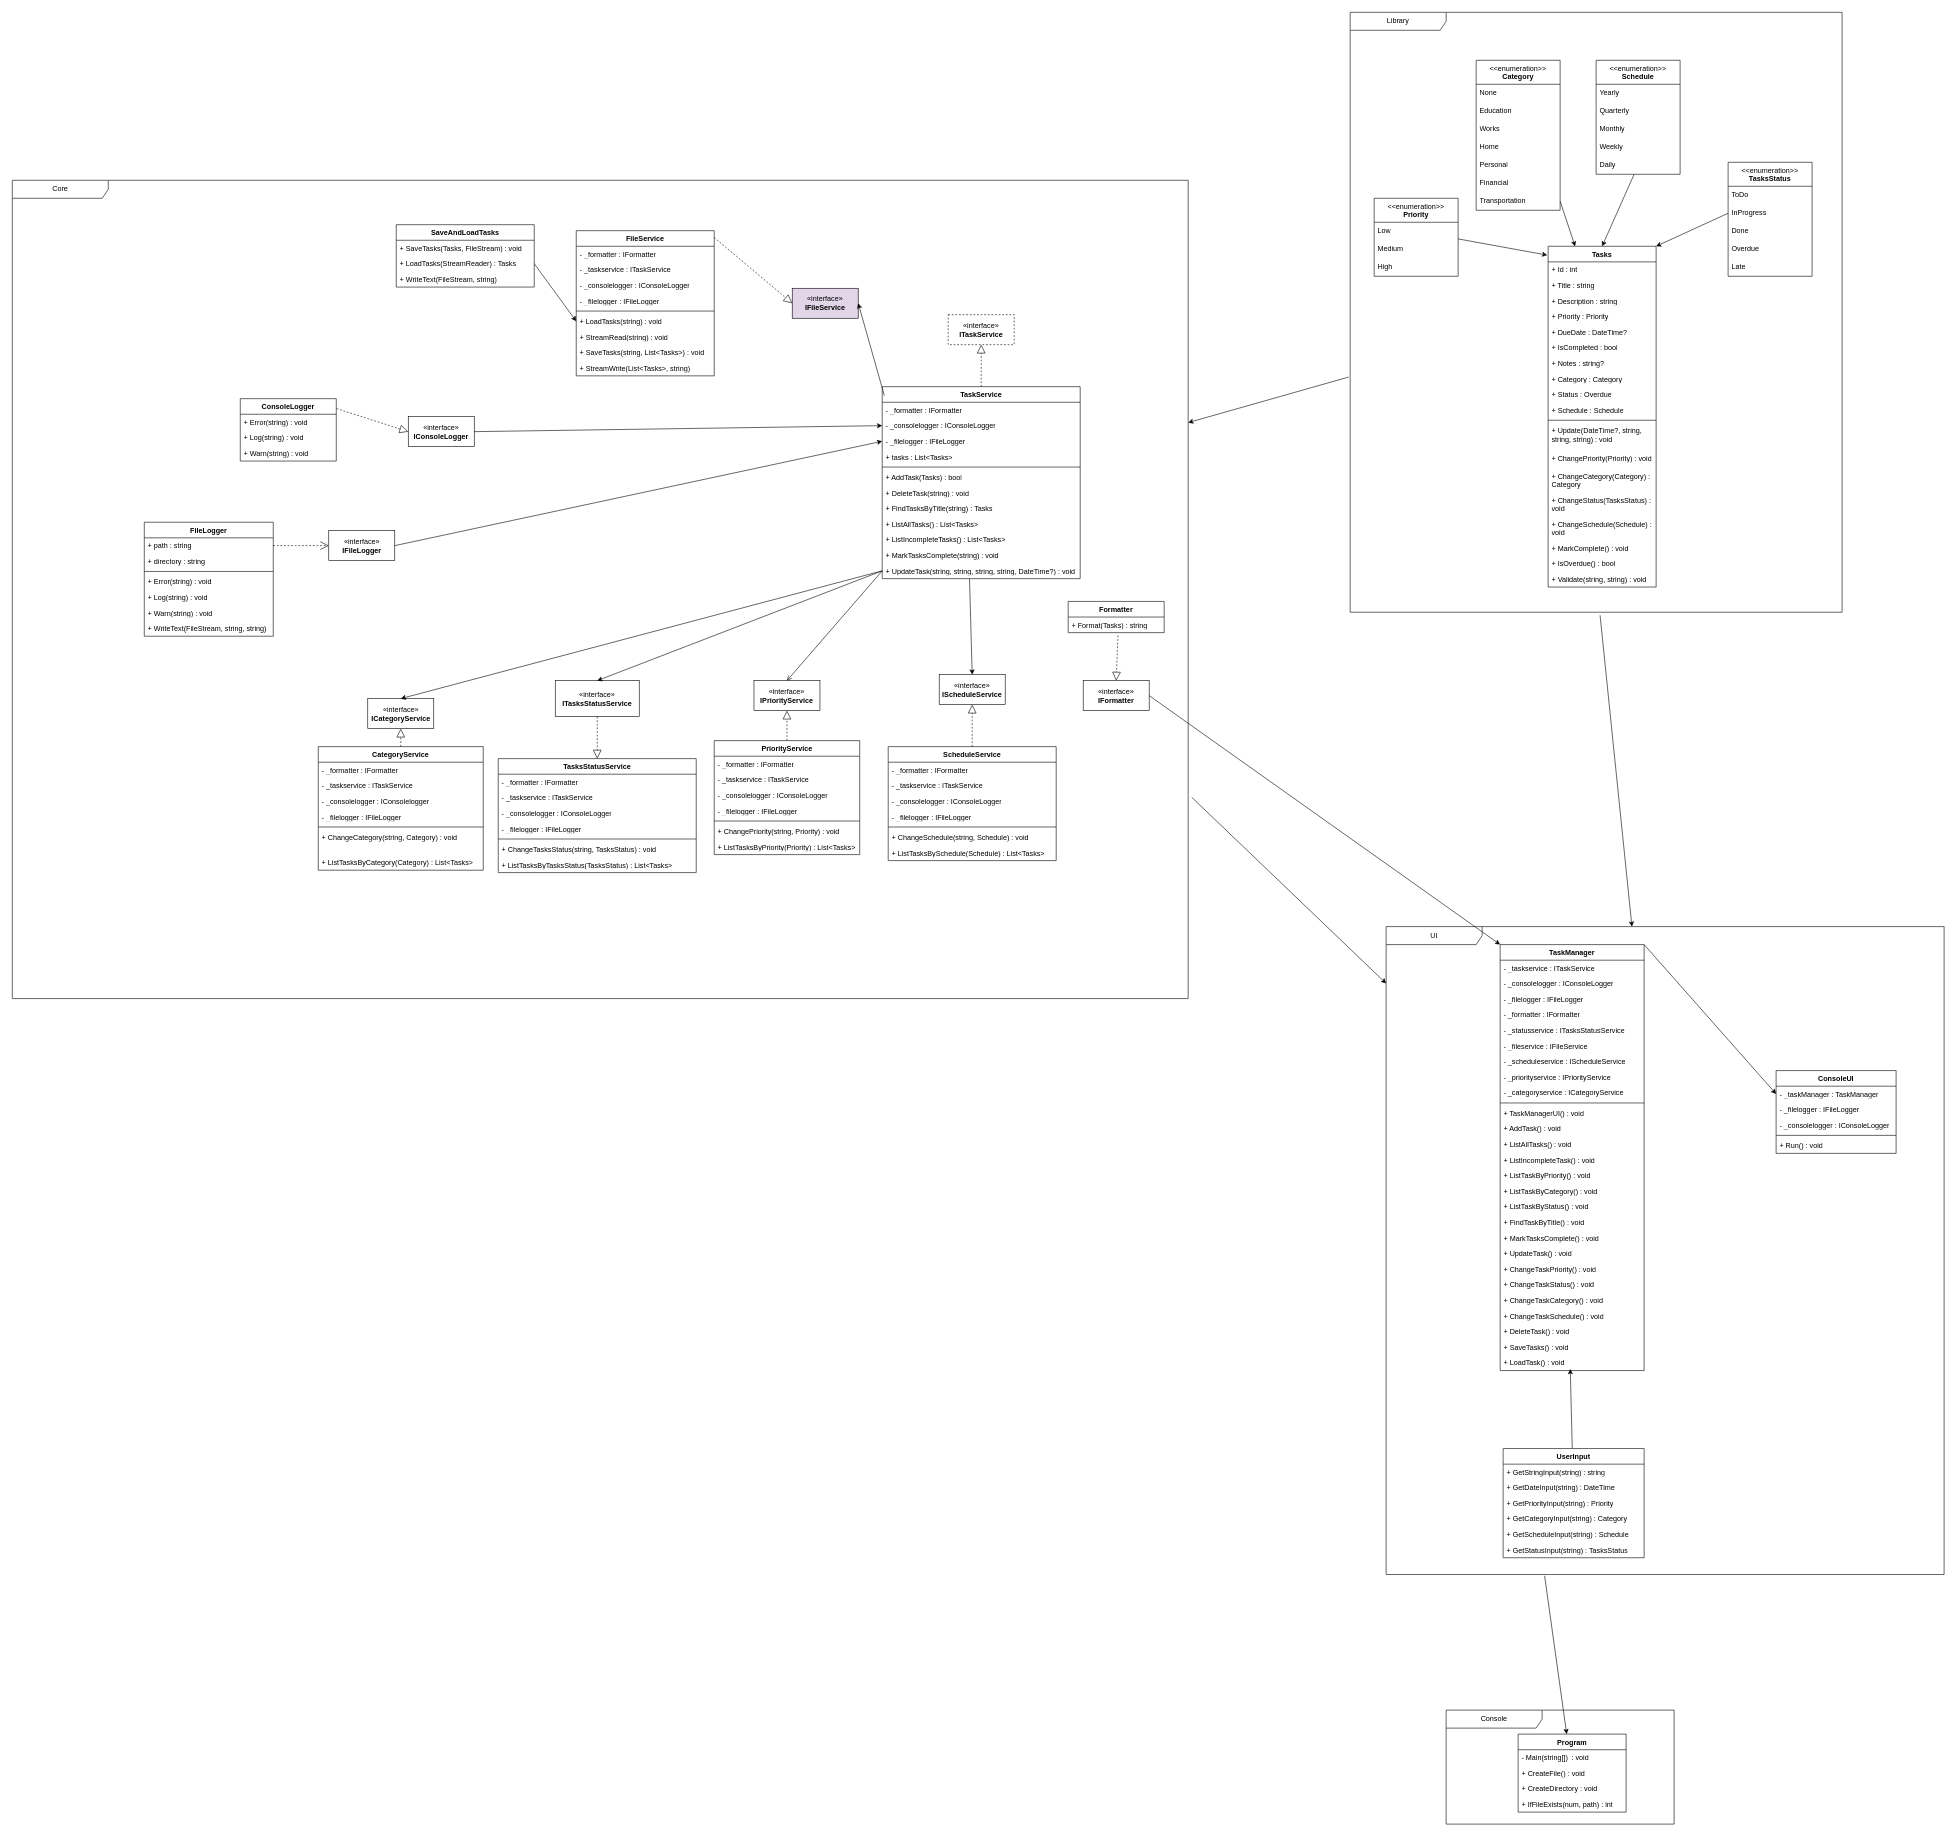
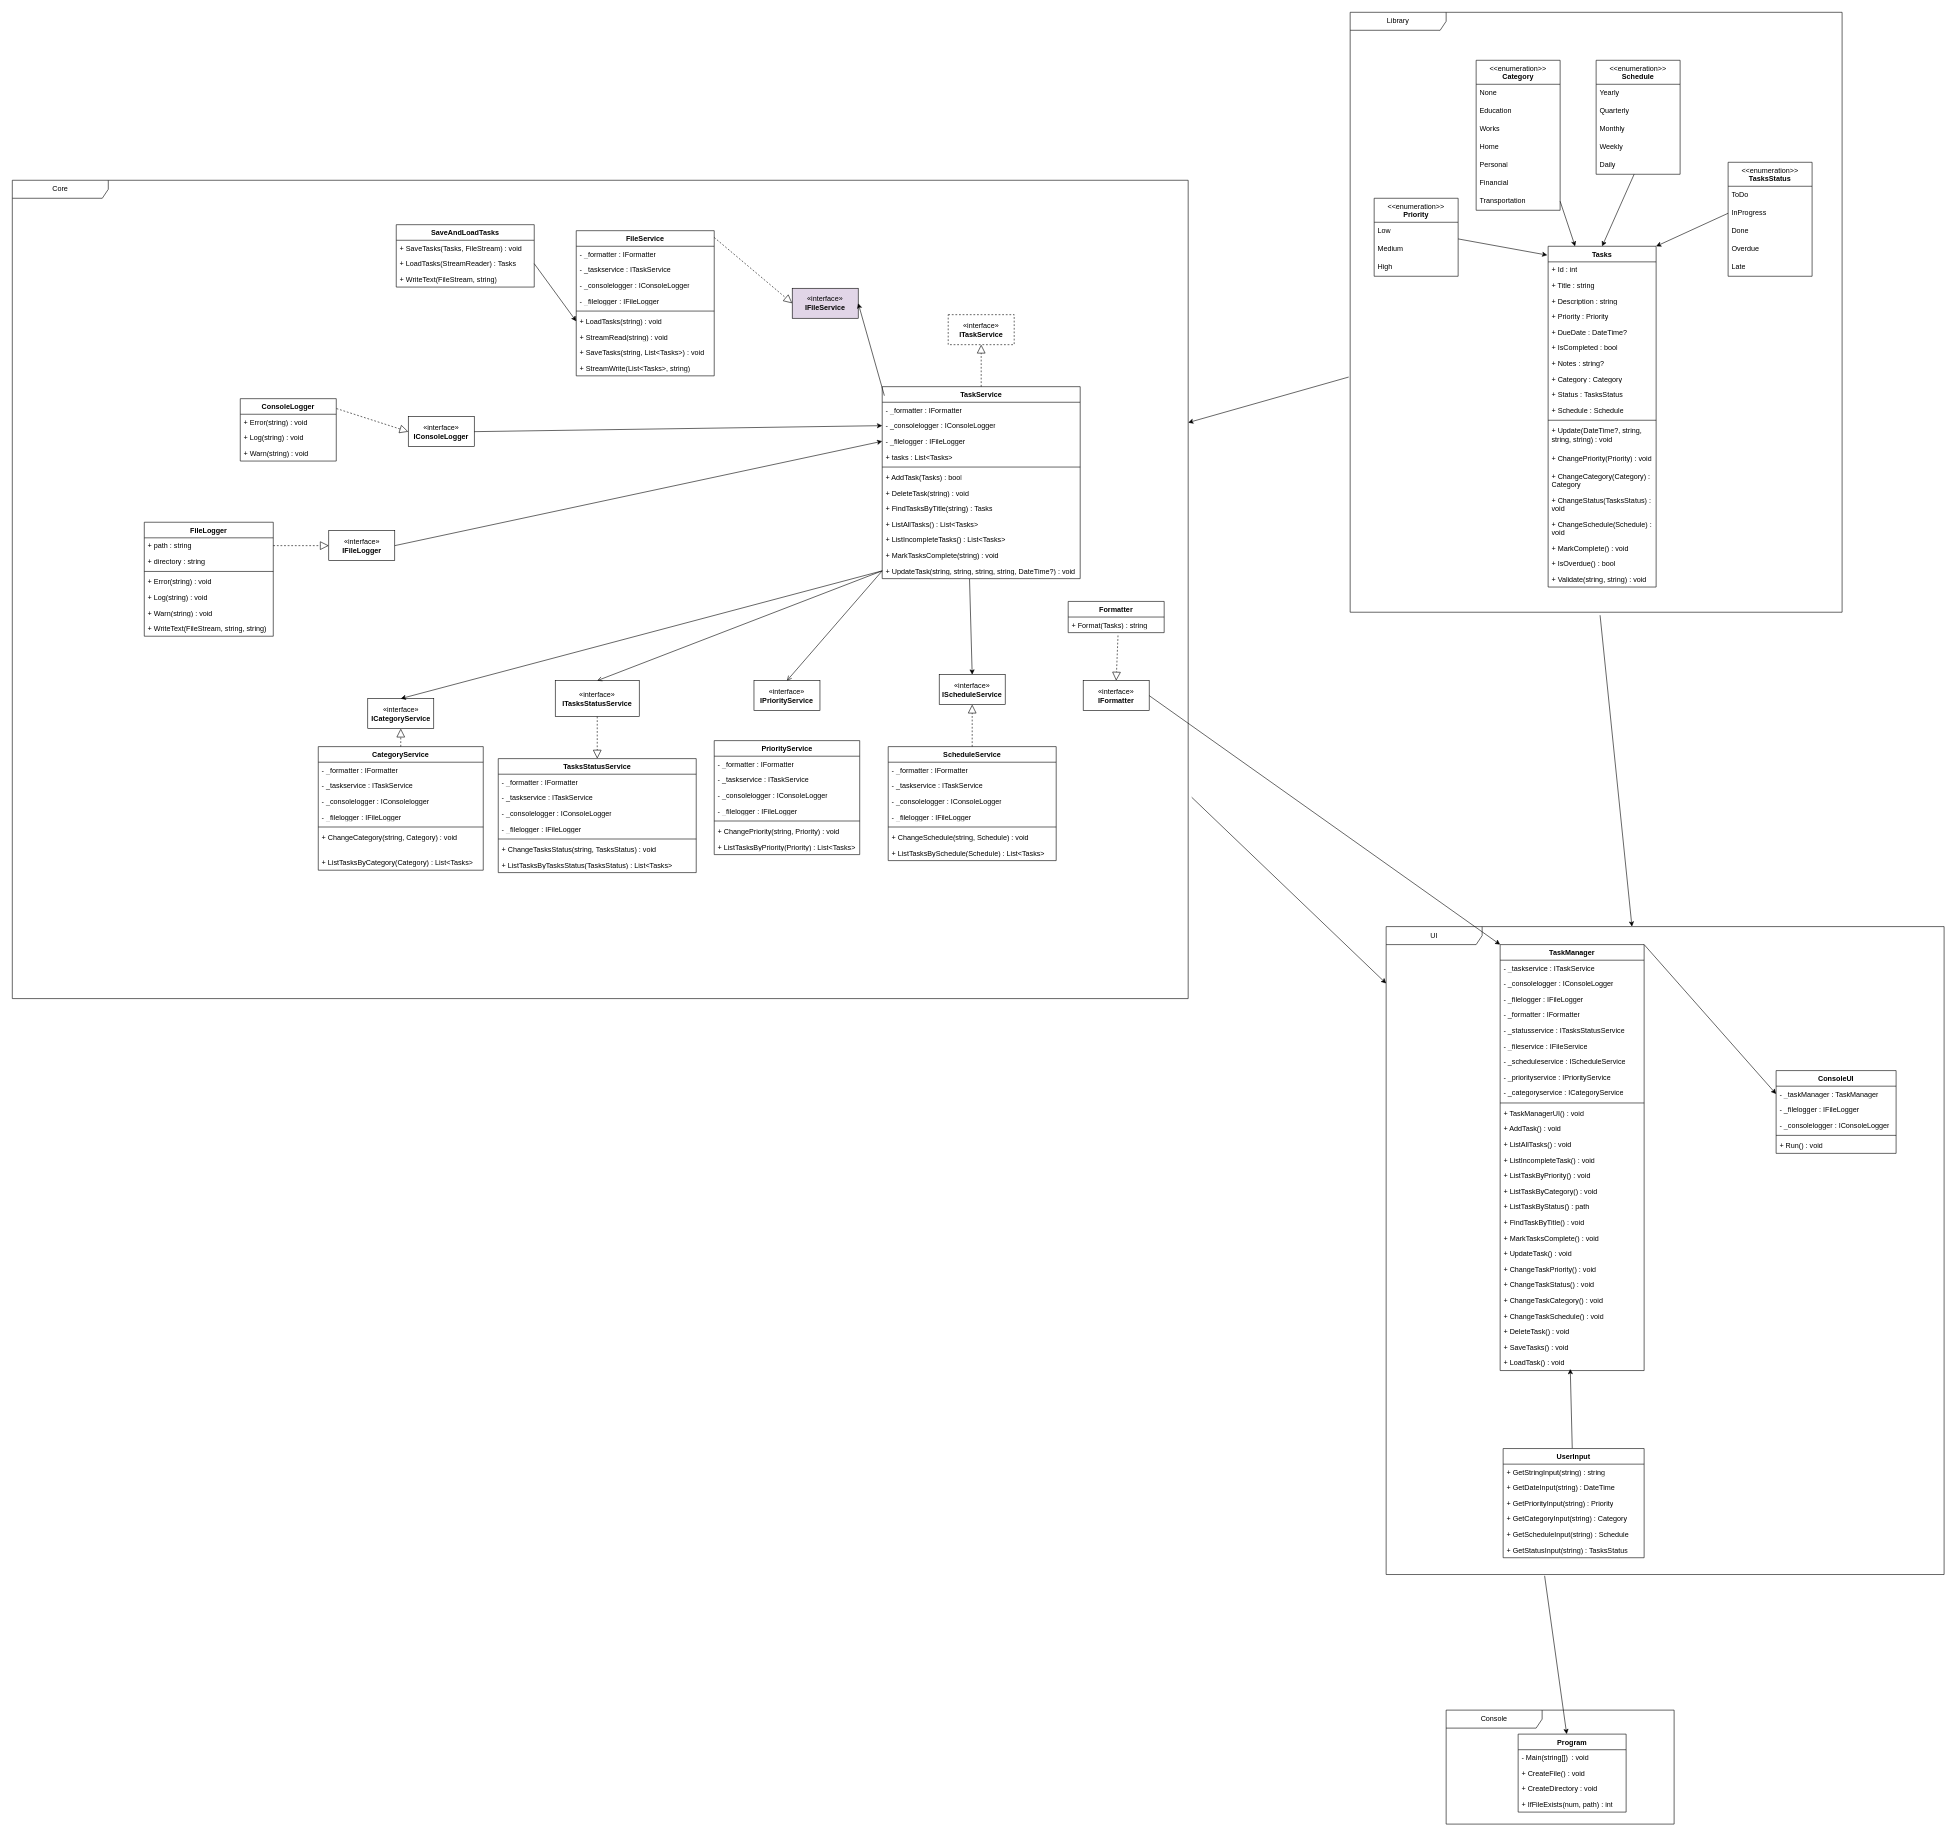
(1584, 395) -> (1593, 395)
(322, 546) -> (319, 546)
(602, 679) -> (600, 680)
(787, 730) -> none
(1553, 1208) -> (1554, 1208)
